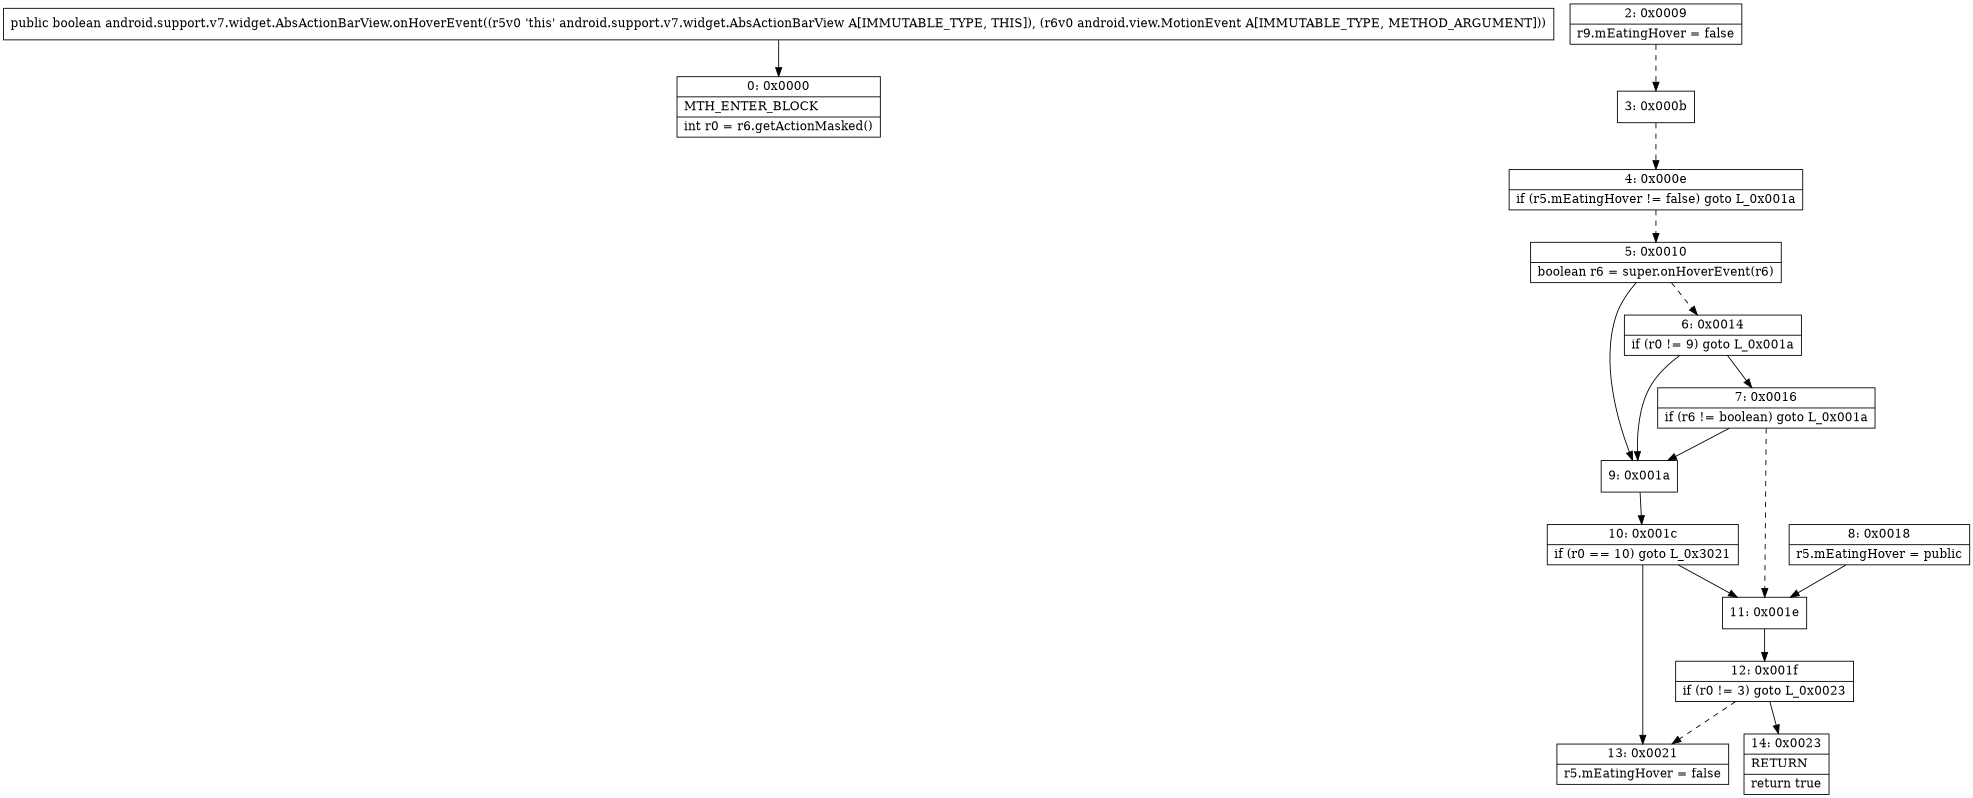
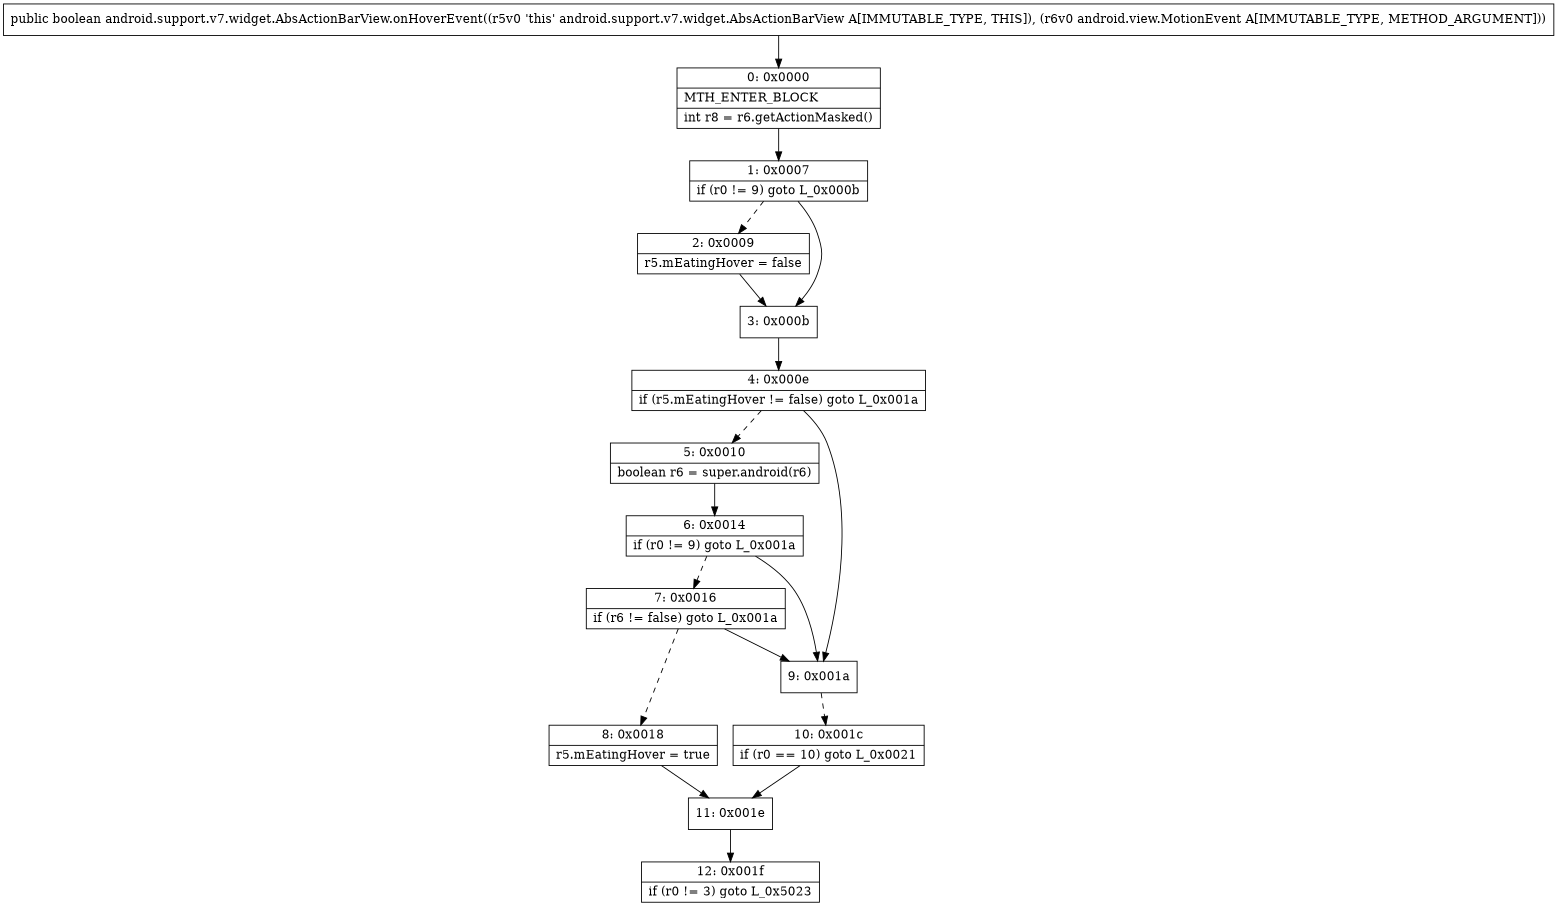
(1656, 34) -> (723, 263)
(1656, 63) -> (750, 287)
(779, 127) -> (779, 118)
(1656, 142) -> (779, 350)
none -> (779, 181)
(1656, 272) -> (715, 473)
(1682, 295) -> (715, 495)
(1610, 365) -> (842, 527)
(1737, 368) -> (702, 568)
(1766, 418) -> (686, 618)
(1641, 504) -> (823, 705)
(1765, 508) -> (661, 673)
(1643, 554) -> (829, 755)
(1879, 554) -> (633, 755)
(1765, 691) -> (730, 892)
(1643, 764) -> none
(1787, 764) -> none
